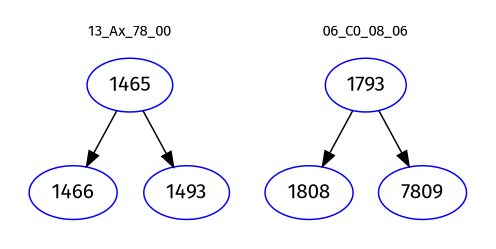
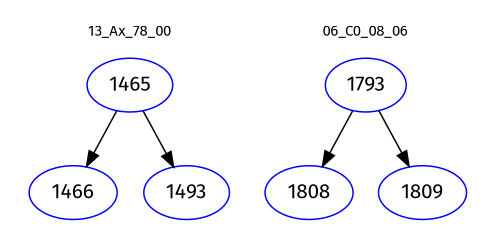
(423, 193) -> (423, 193)
